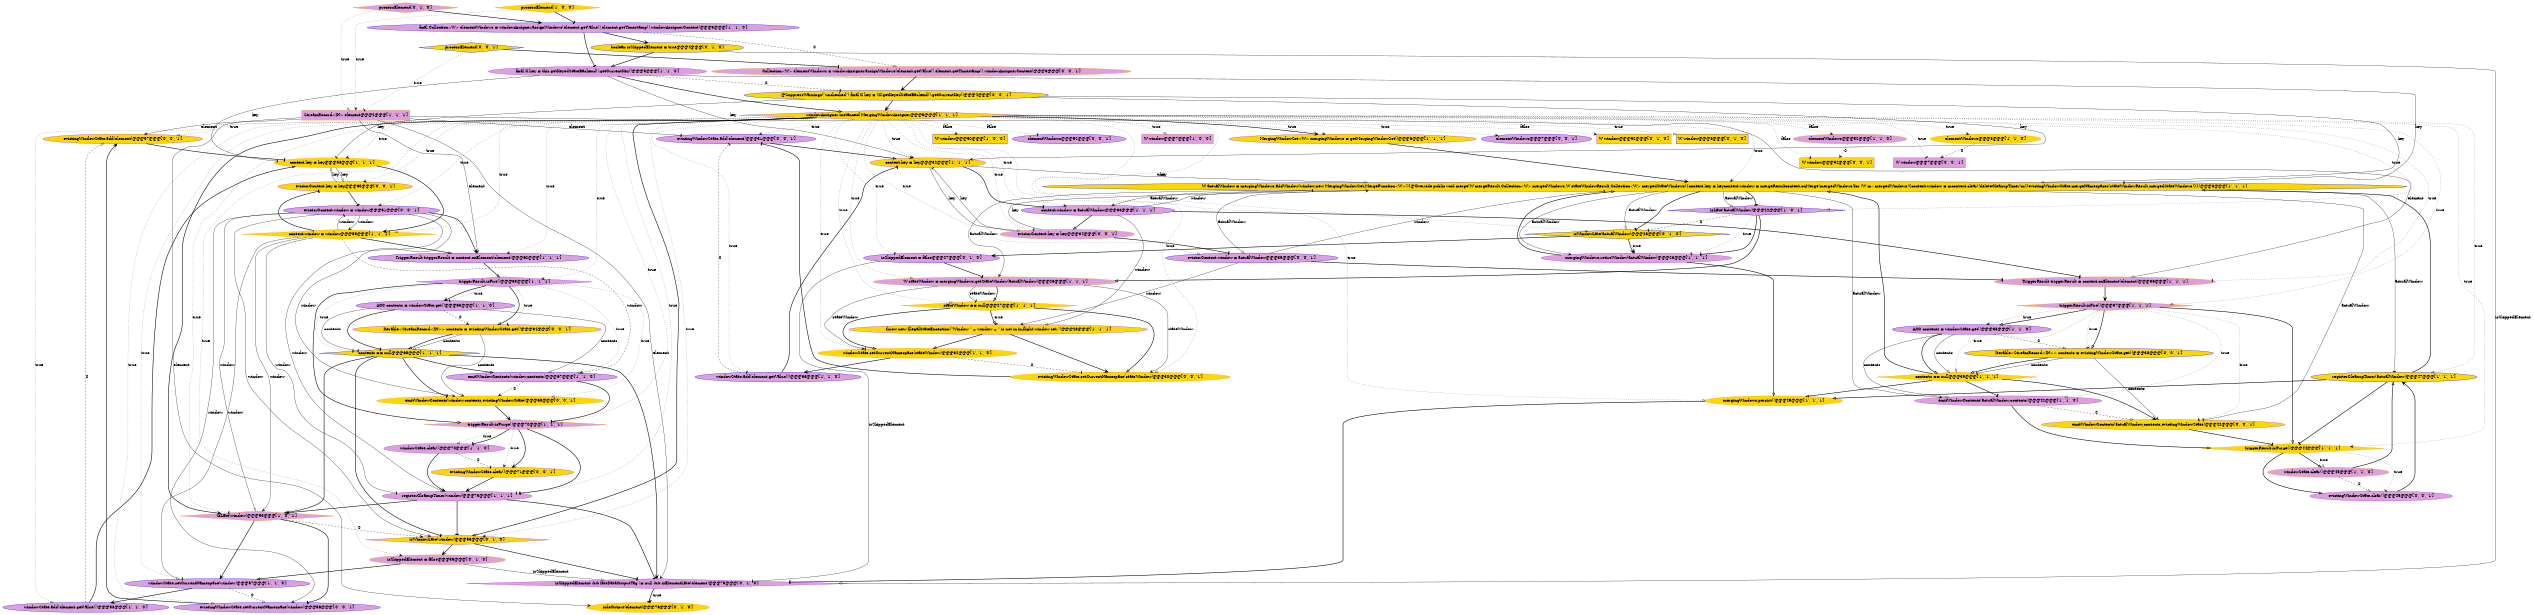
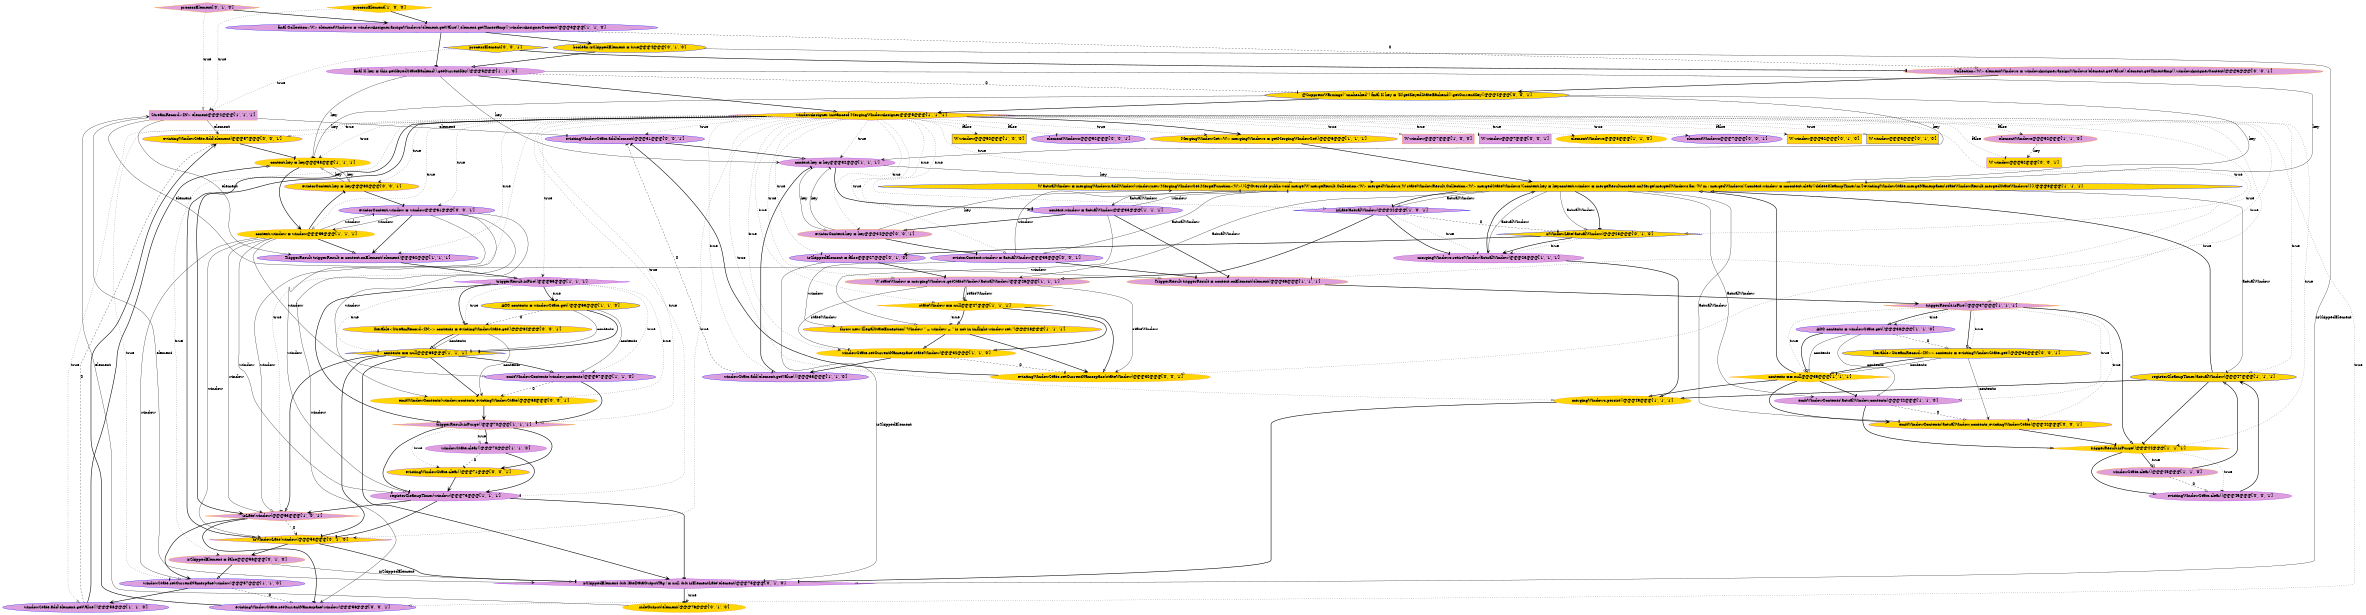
(1959, 150) -> none
(1846, 151) -> (2037, 151)
(928, 163) -> (837, 163)
(339, 234) -> (306, 234)
(534, 267) -> (331, 351)
(435, 306) -> (560, 306)
(249, 384) -> (208, 390)
(192, 449) -> (113, 583)
